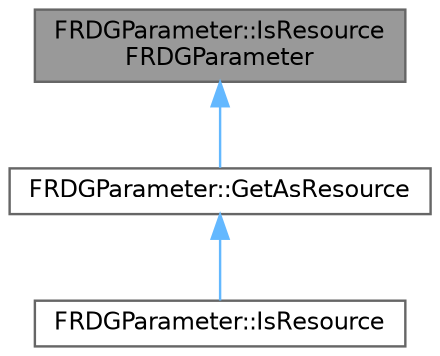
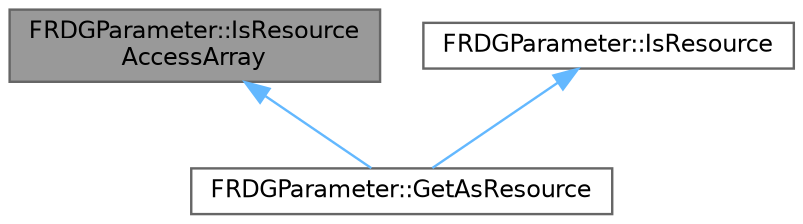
(220, 46) -> (195, 46)
(220, 270) -> (495, 125)
